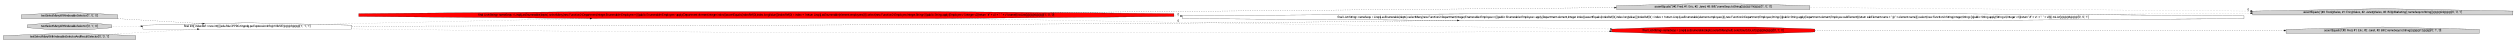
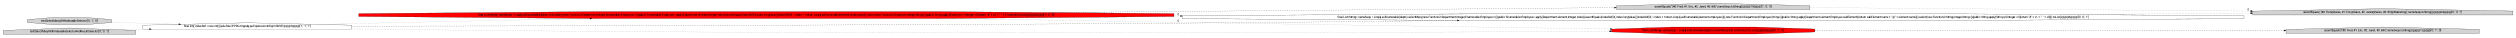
(70, 16) -> none
